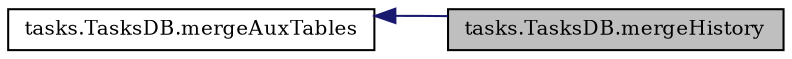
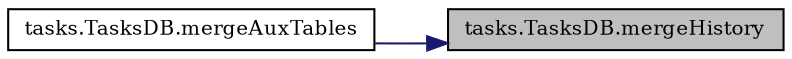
(421, 16) -> (401, 43)
